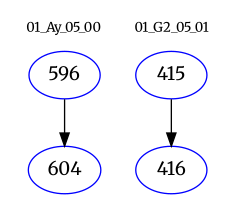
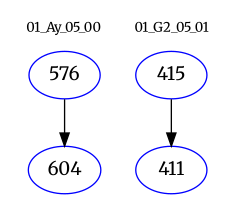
(65, 75) -> (65, 75)
(171, 170) -> (171, 170)
